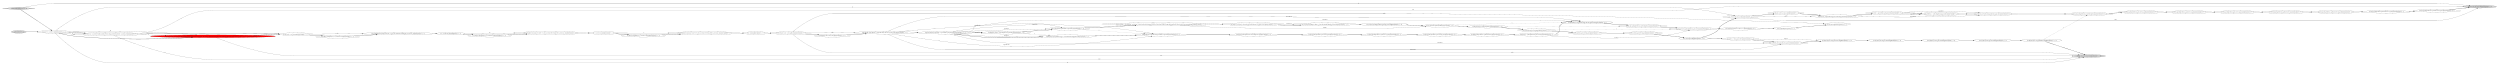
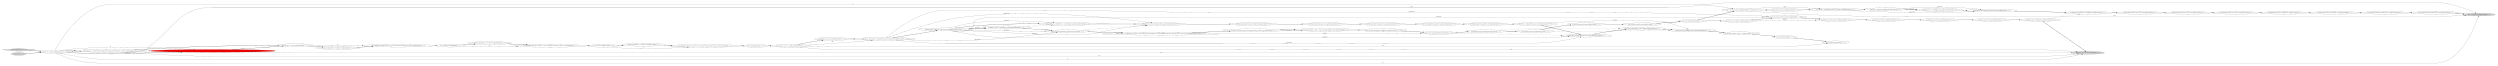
(1246, 4) -> (1279, 63)
